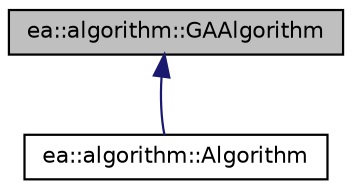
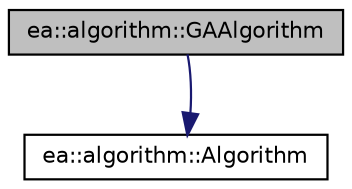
(161, 106) -> (191, 84)
